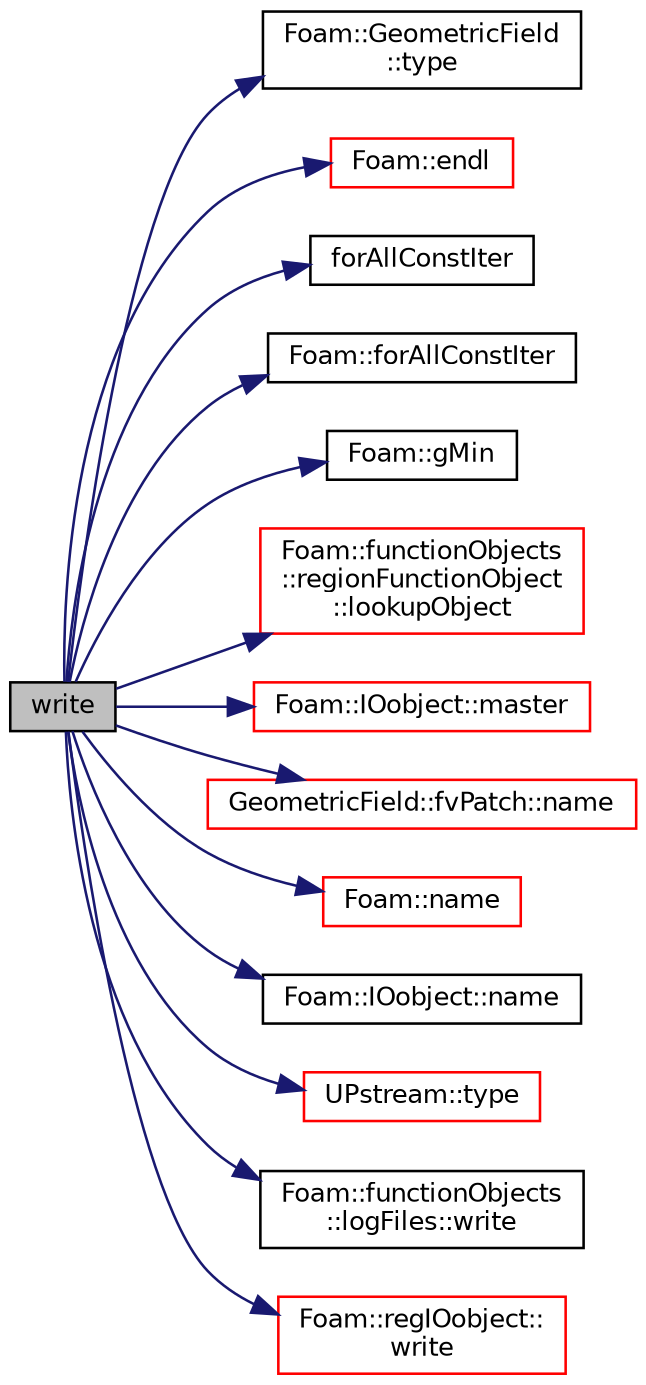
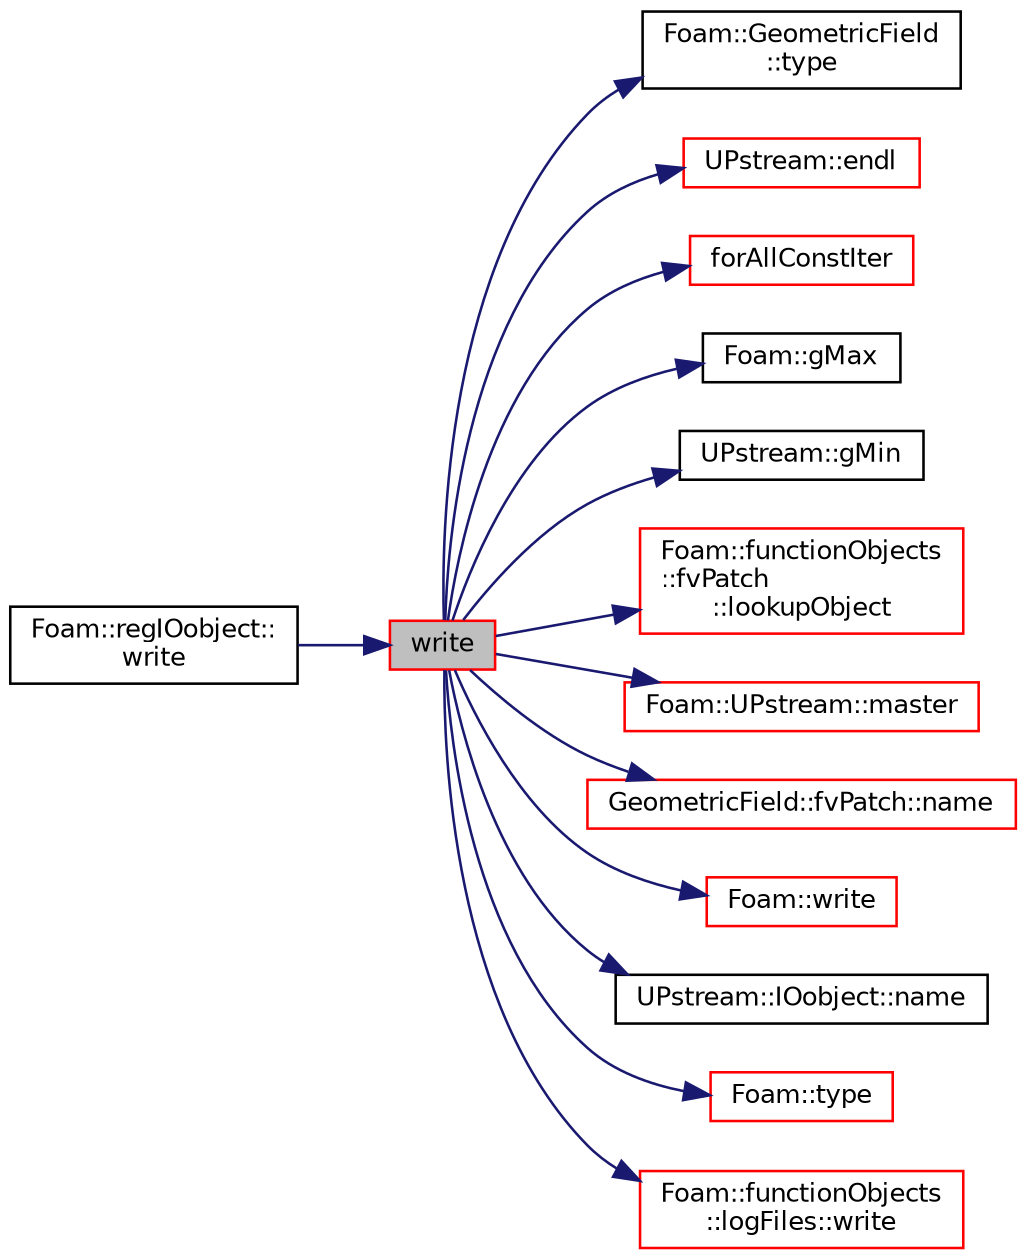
(422, 163) -> (802, 163)
(422, 260) -> (802, 260)
(422, 358) -> (802, 358)
(422, 455) -> (802, 455)
(422, 581) -> (802, 581)
(63, 707) -> (443, 645)
(422, 707) -> (802, 707)
(422, 902) -> (802, 902)
(422, 999) -> (802, 999)
(128, 1067) -> (331, 645)
(422, 1097) -> (802, 1097)
(422, 1210) -> (802, 1210)
(422, 1335) -> (154, 645)
